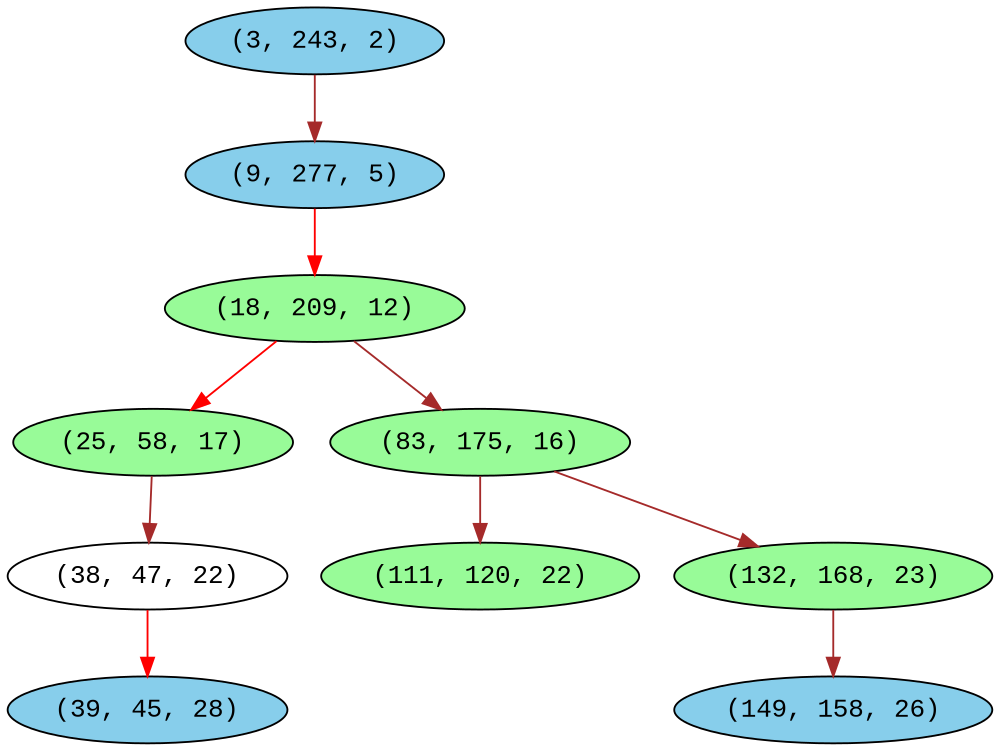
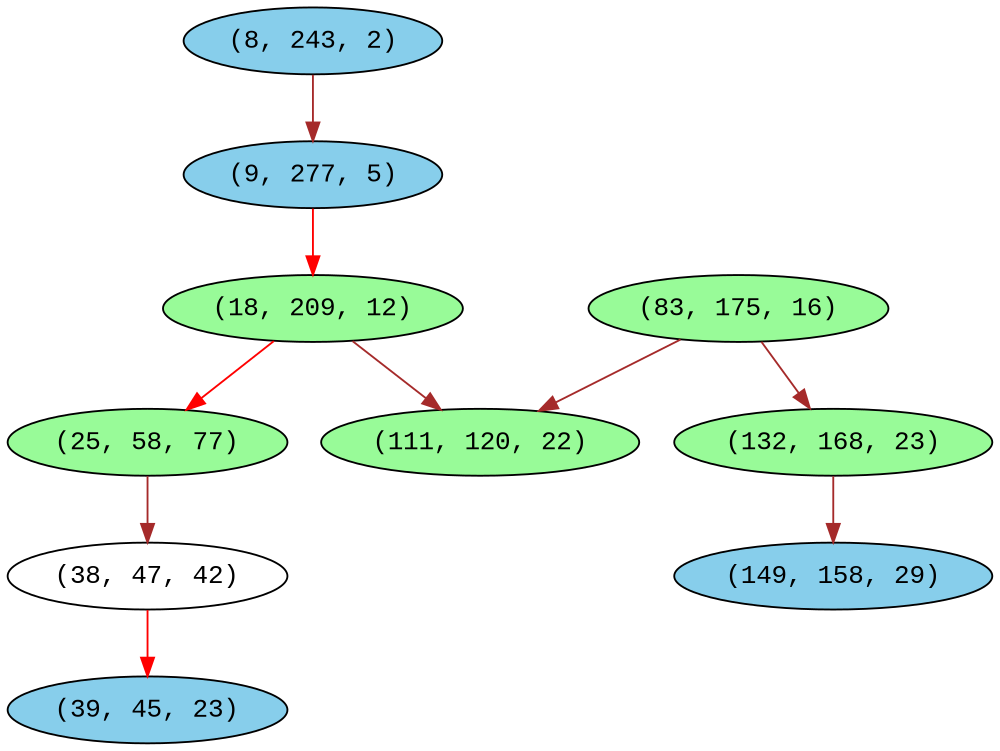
(315, 41) -> (313, 41)
(390, 370) -> (389, 370)
(153, 442) -> (148, 442)
(148, 576) -> (148, 576)
(148, 710) -> (148, 710)
(833, 710) -> (833, 576)
